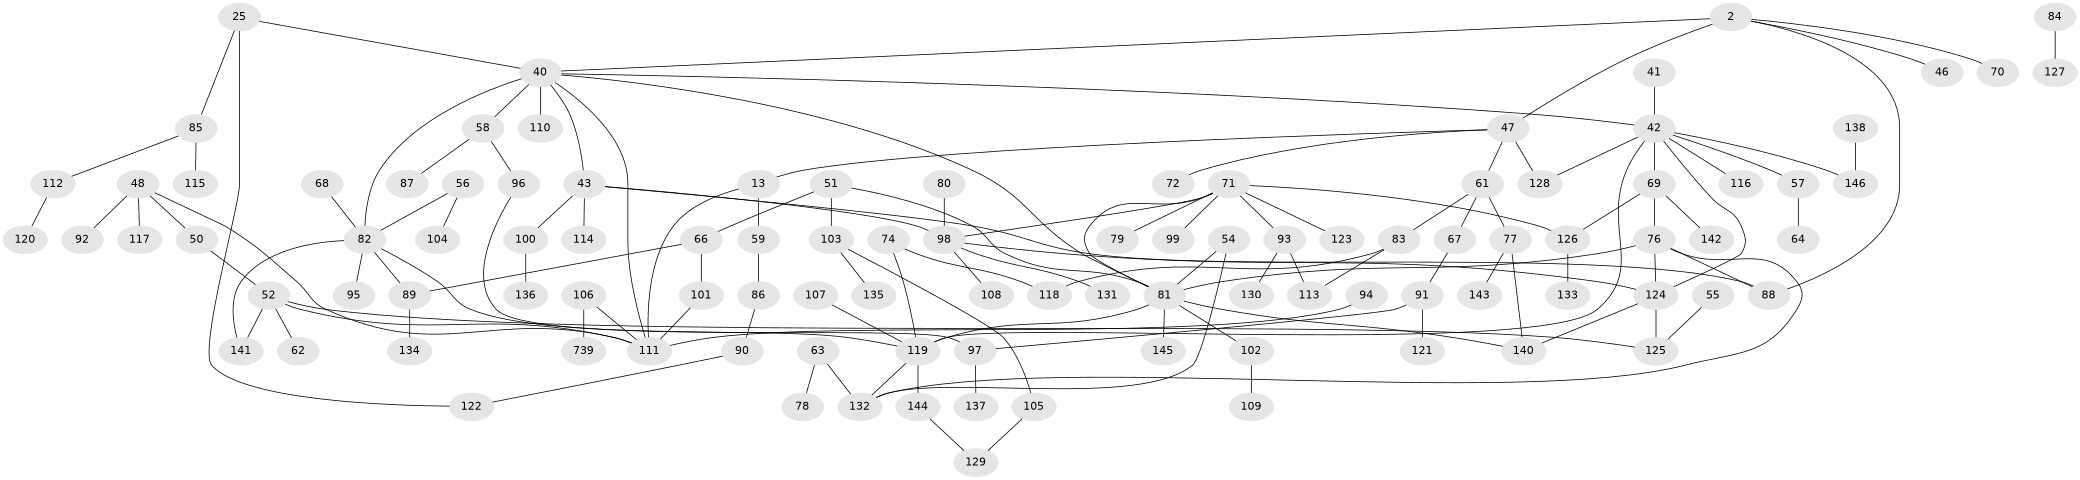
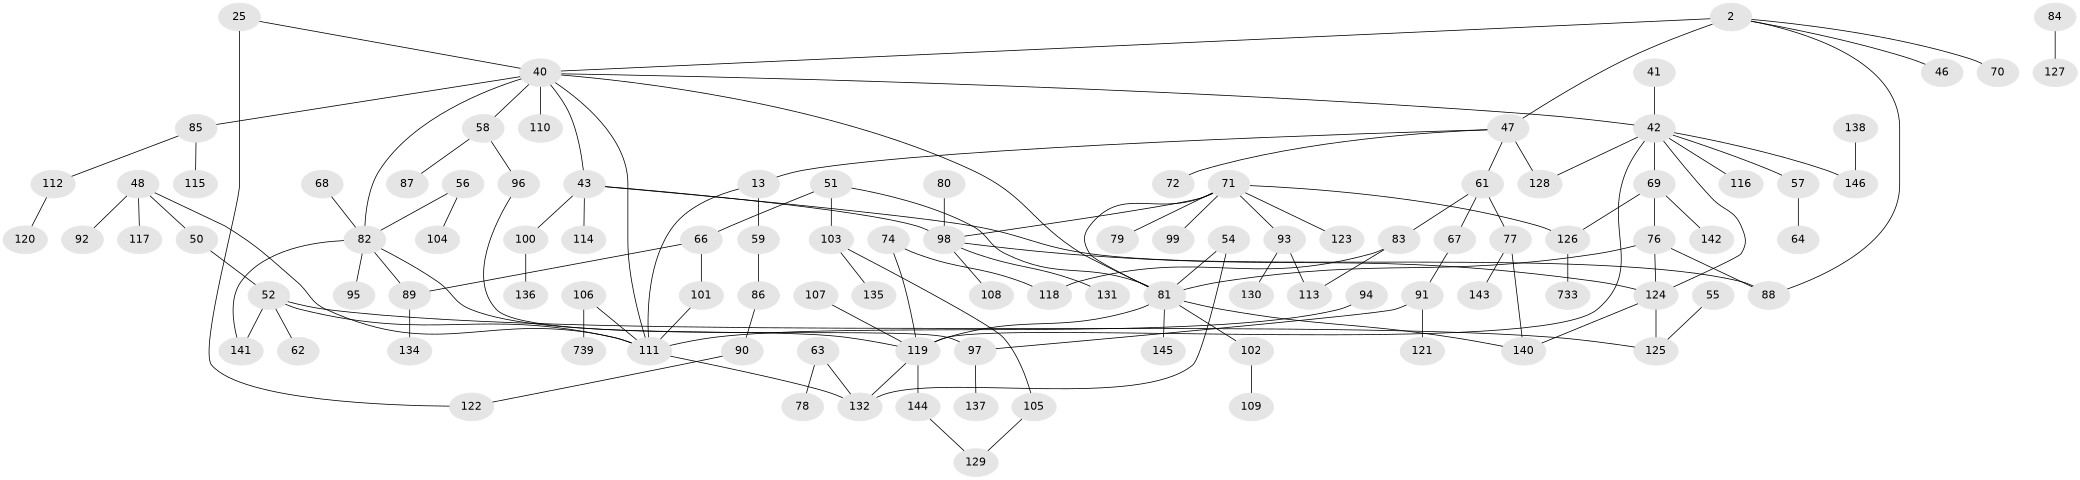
(218, 73) -> (368, 101)
(1568, 296) -> (1568, 296)
(1428, 382) -> (757, 375)
